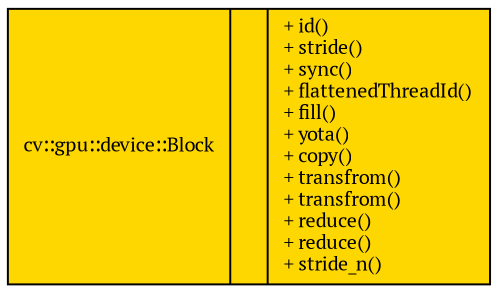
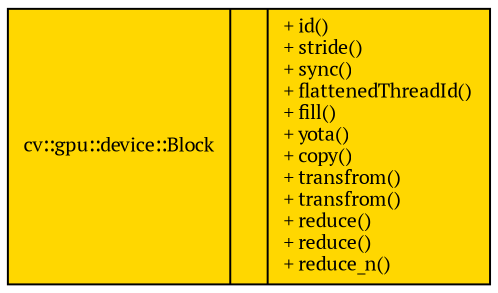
(334, 265) -> (338, 265)
